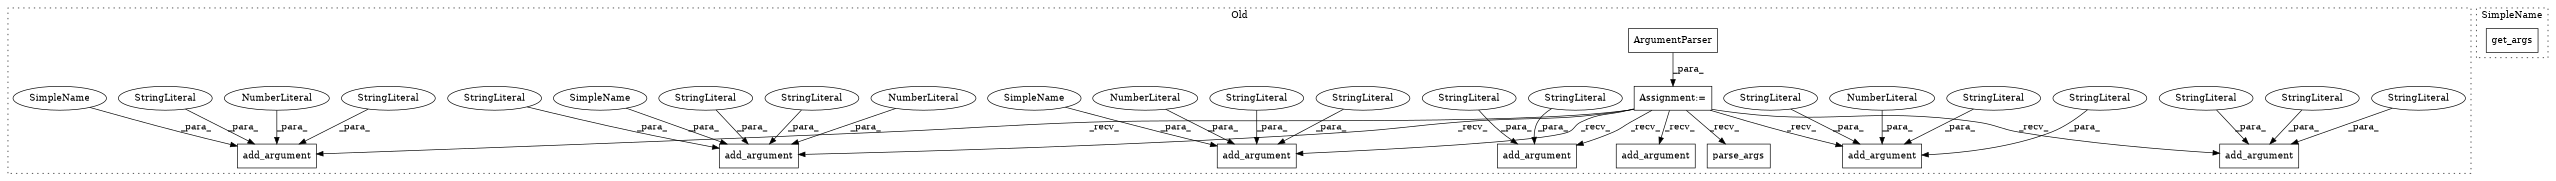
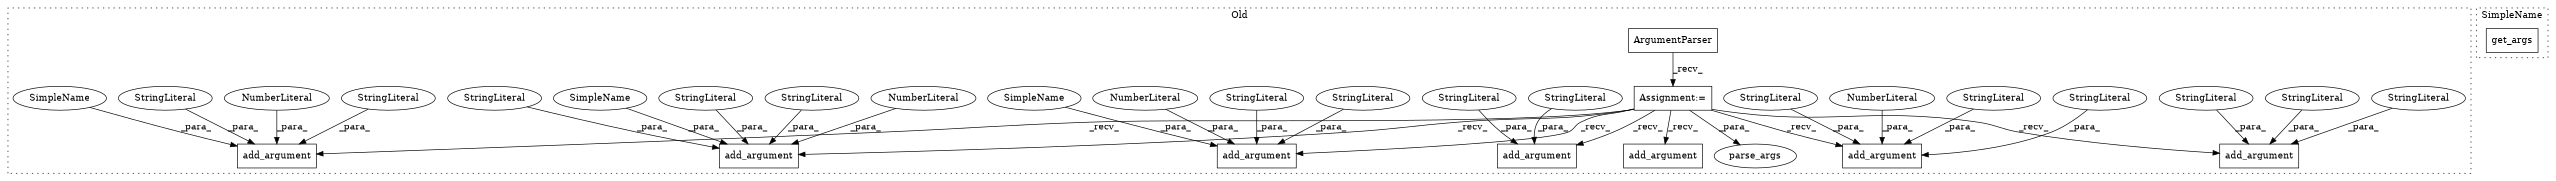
(1688, 69) -> (1688, 69)
(1724, 127) -> (1734, 127)
(1739, 156) -> (1755, 156)
